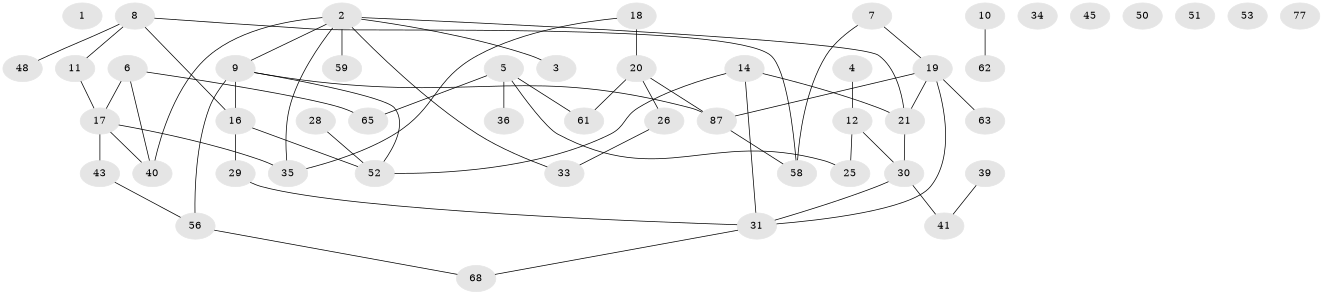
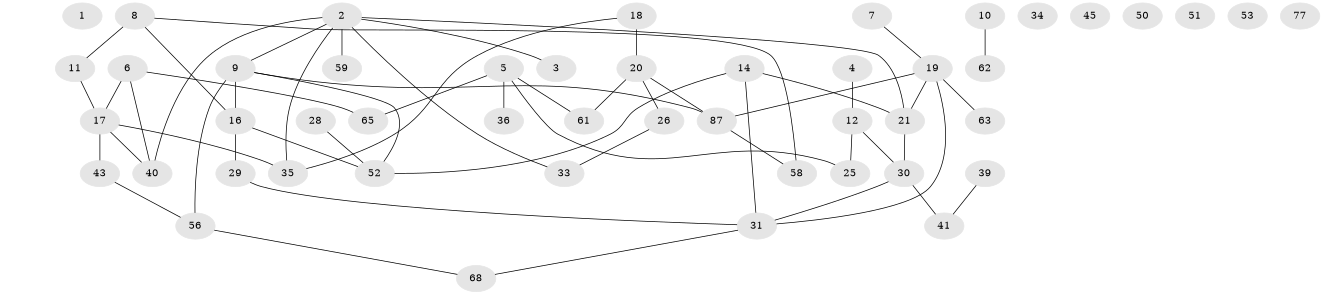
(23, 69) -> none
(814, 81) -> none
